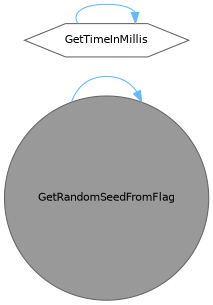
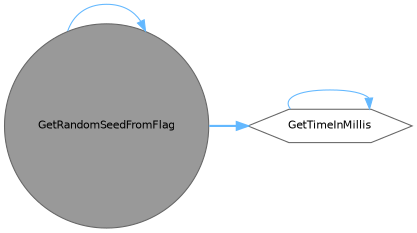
none -> (223, 126)
